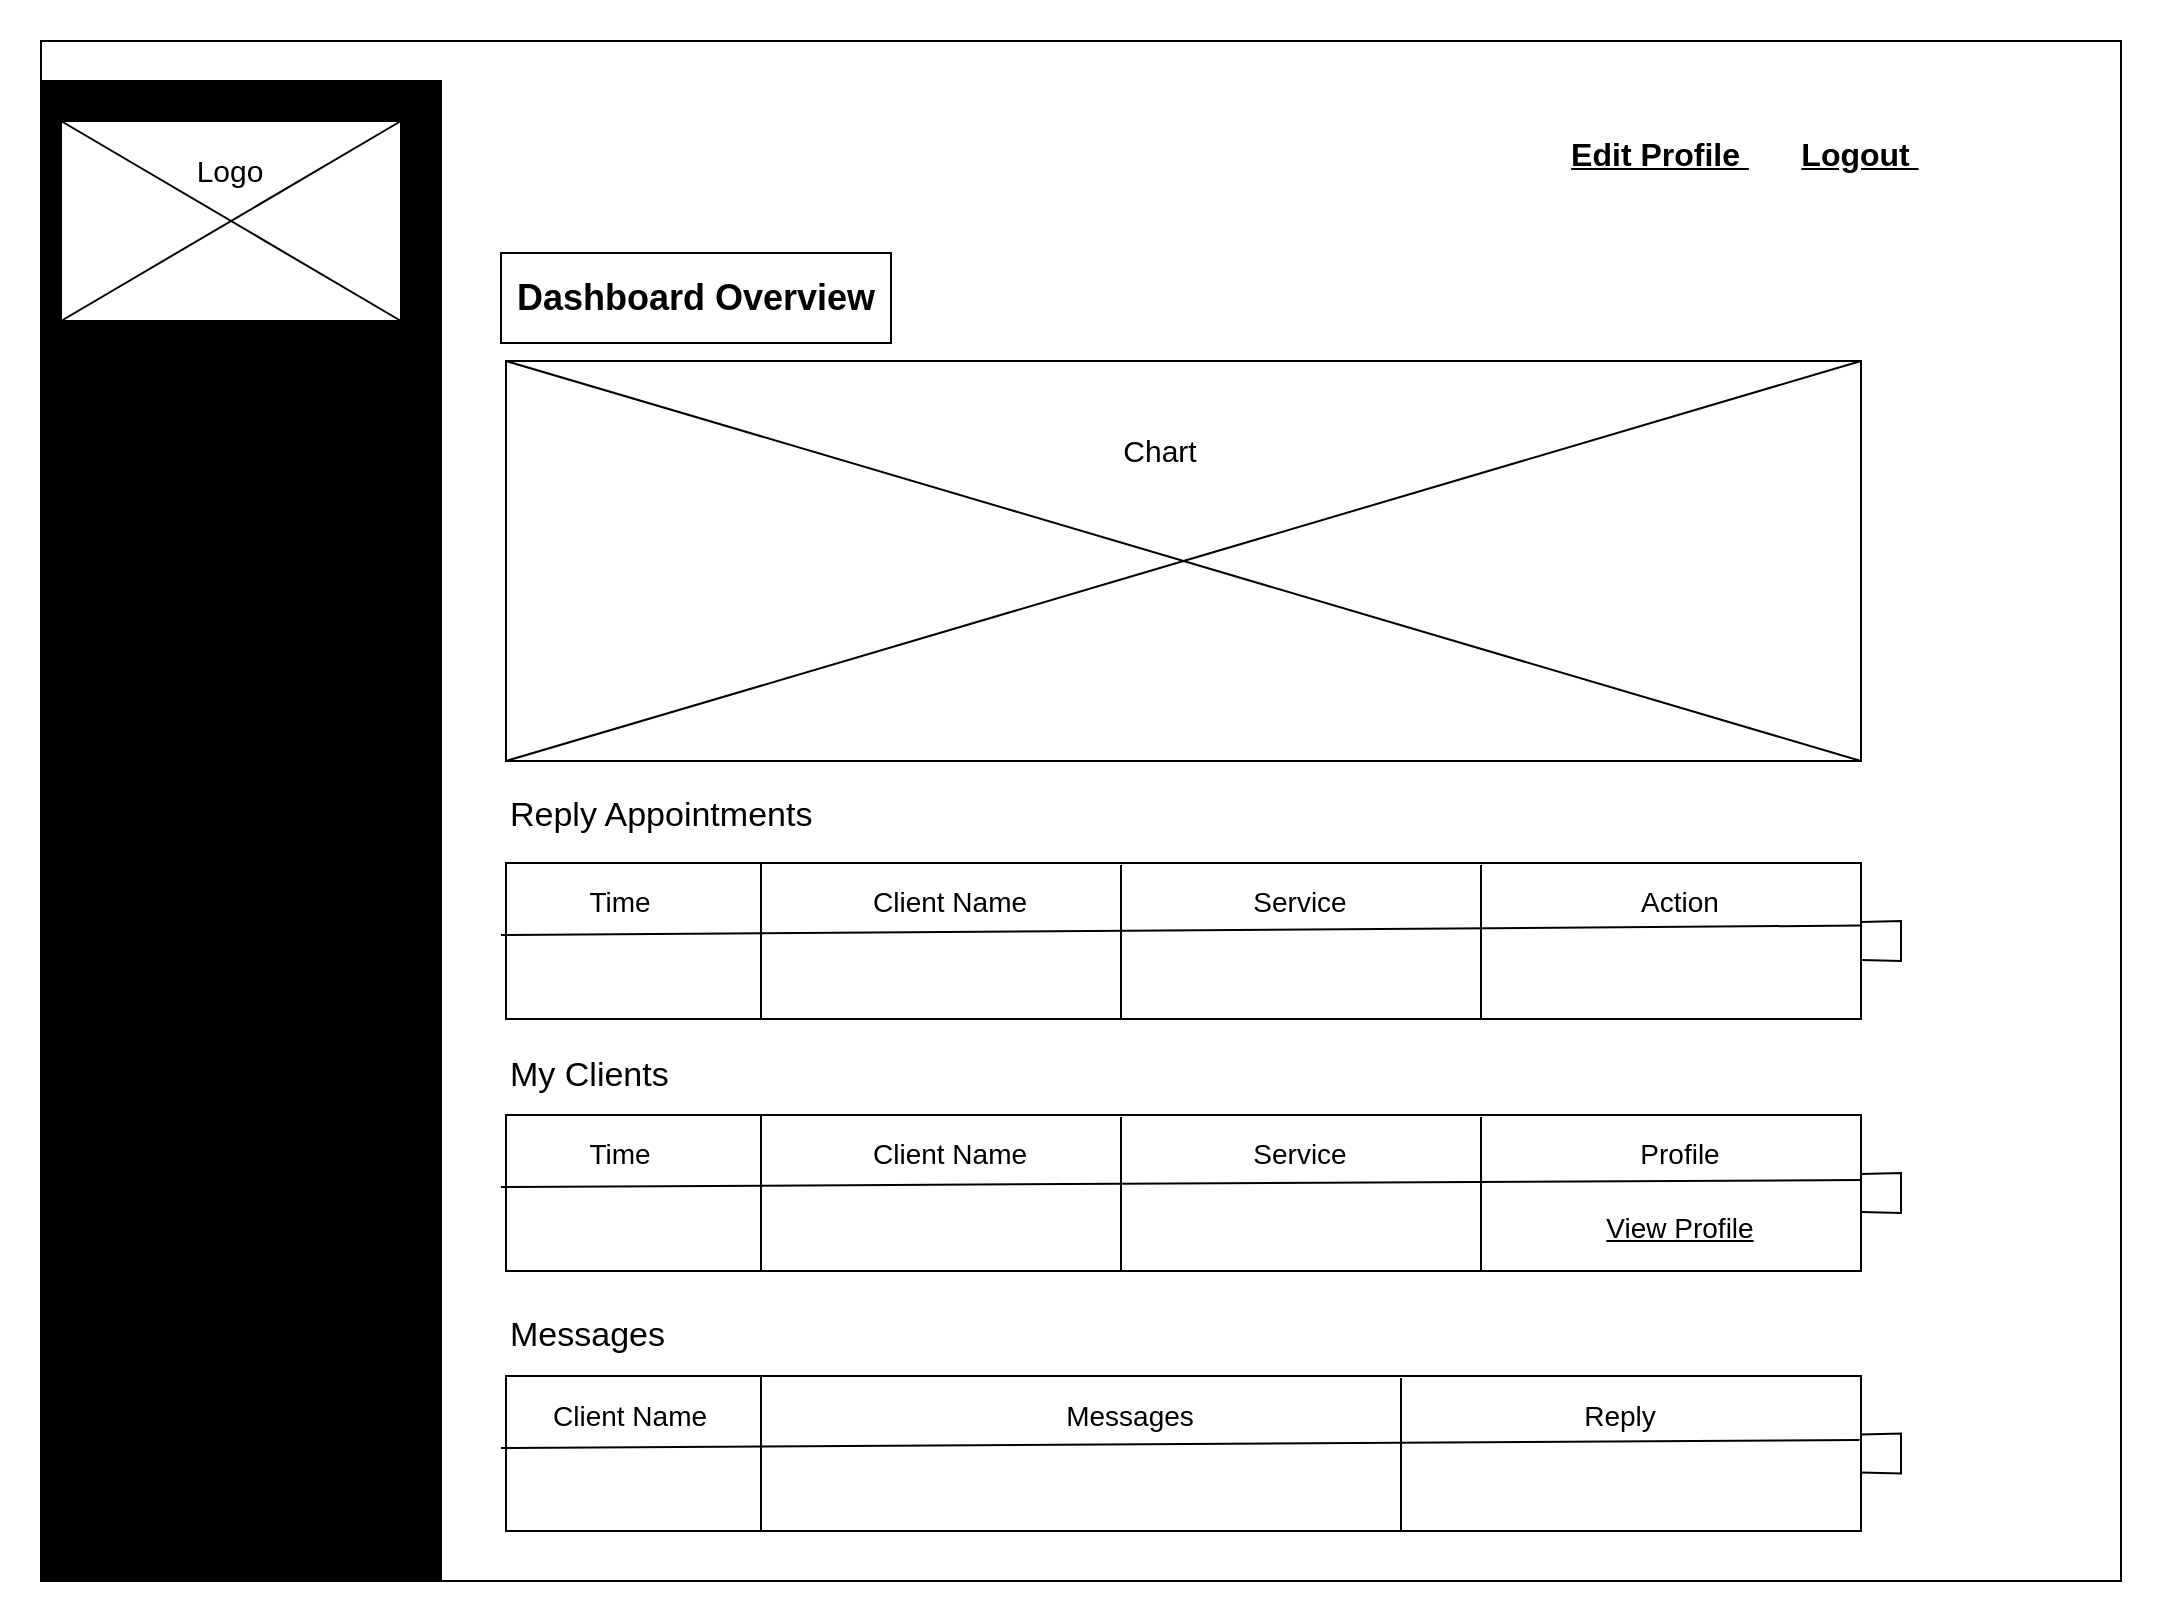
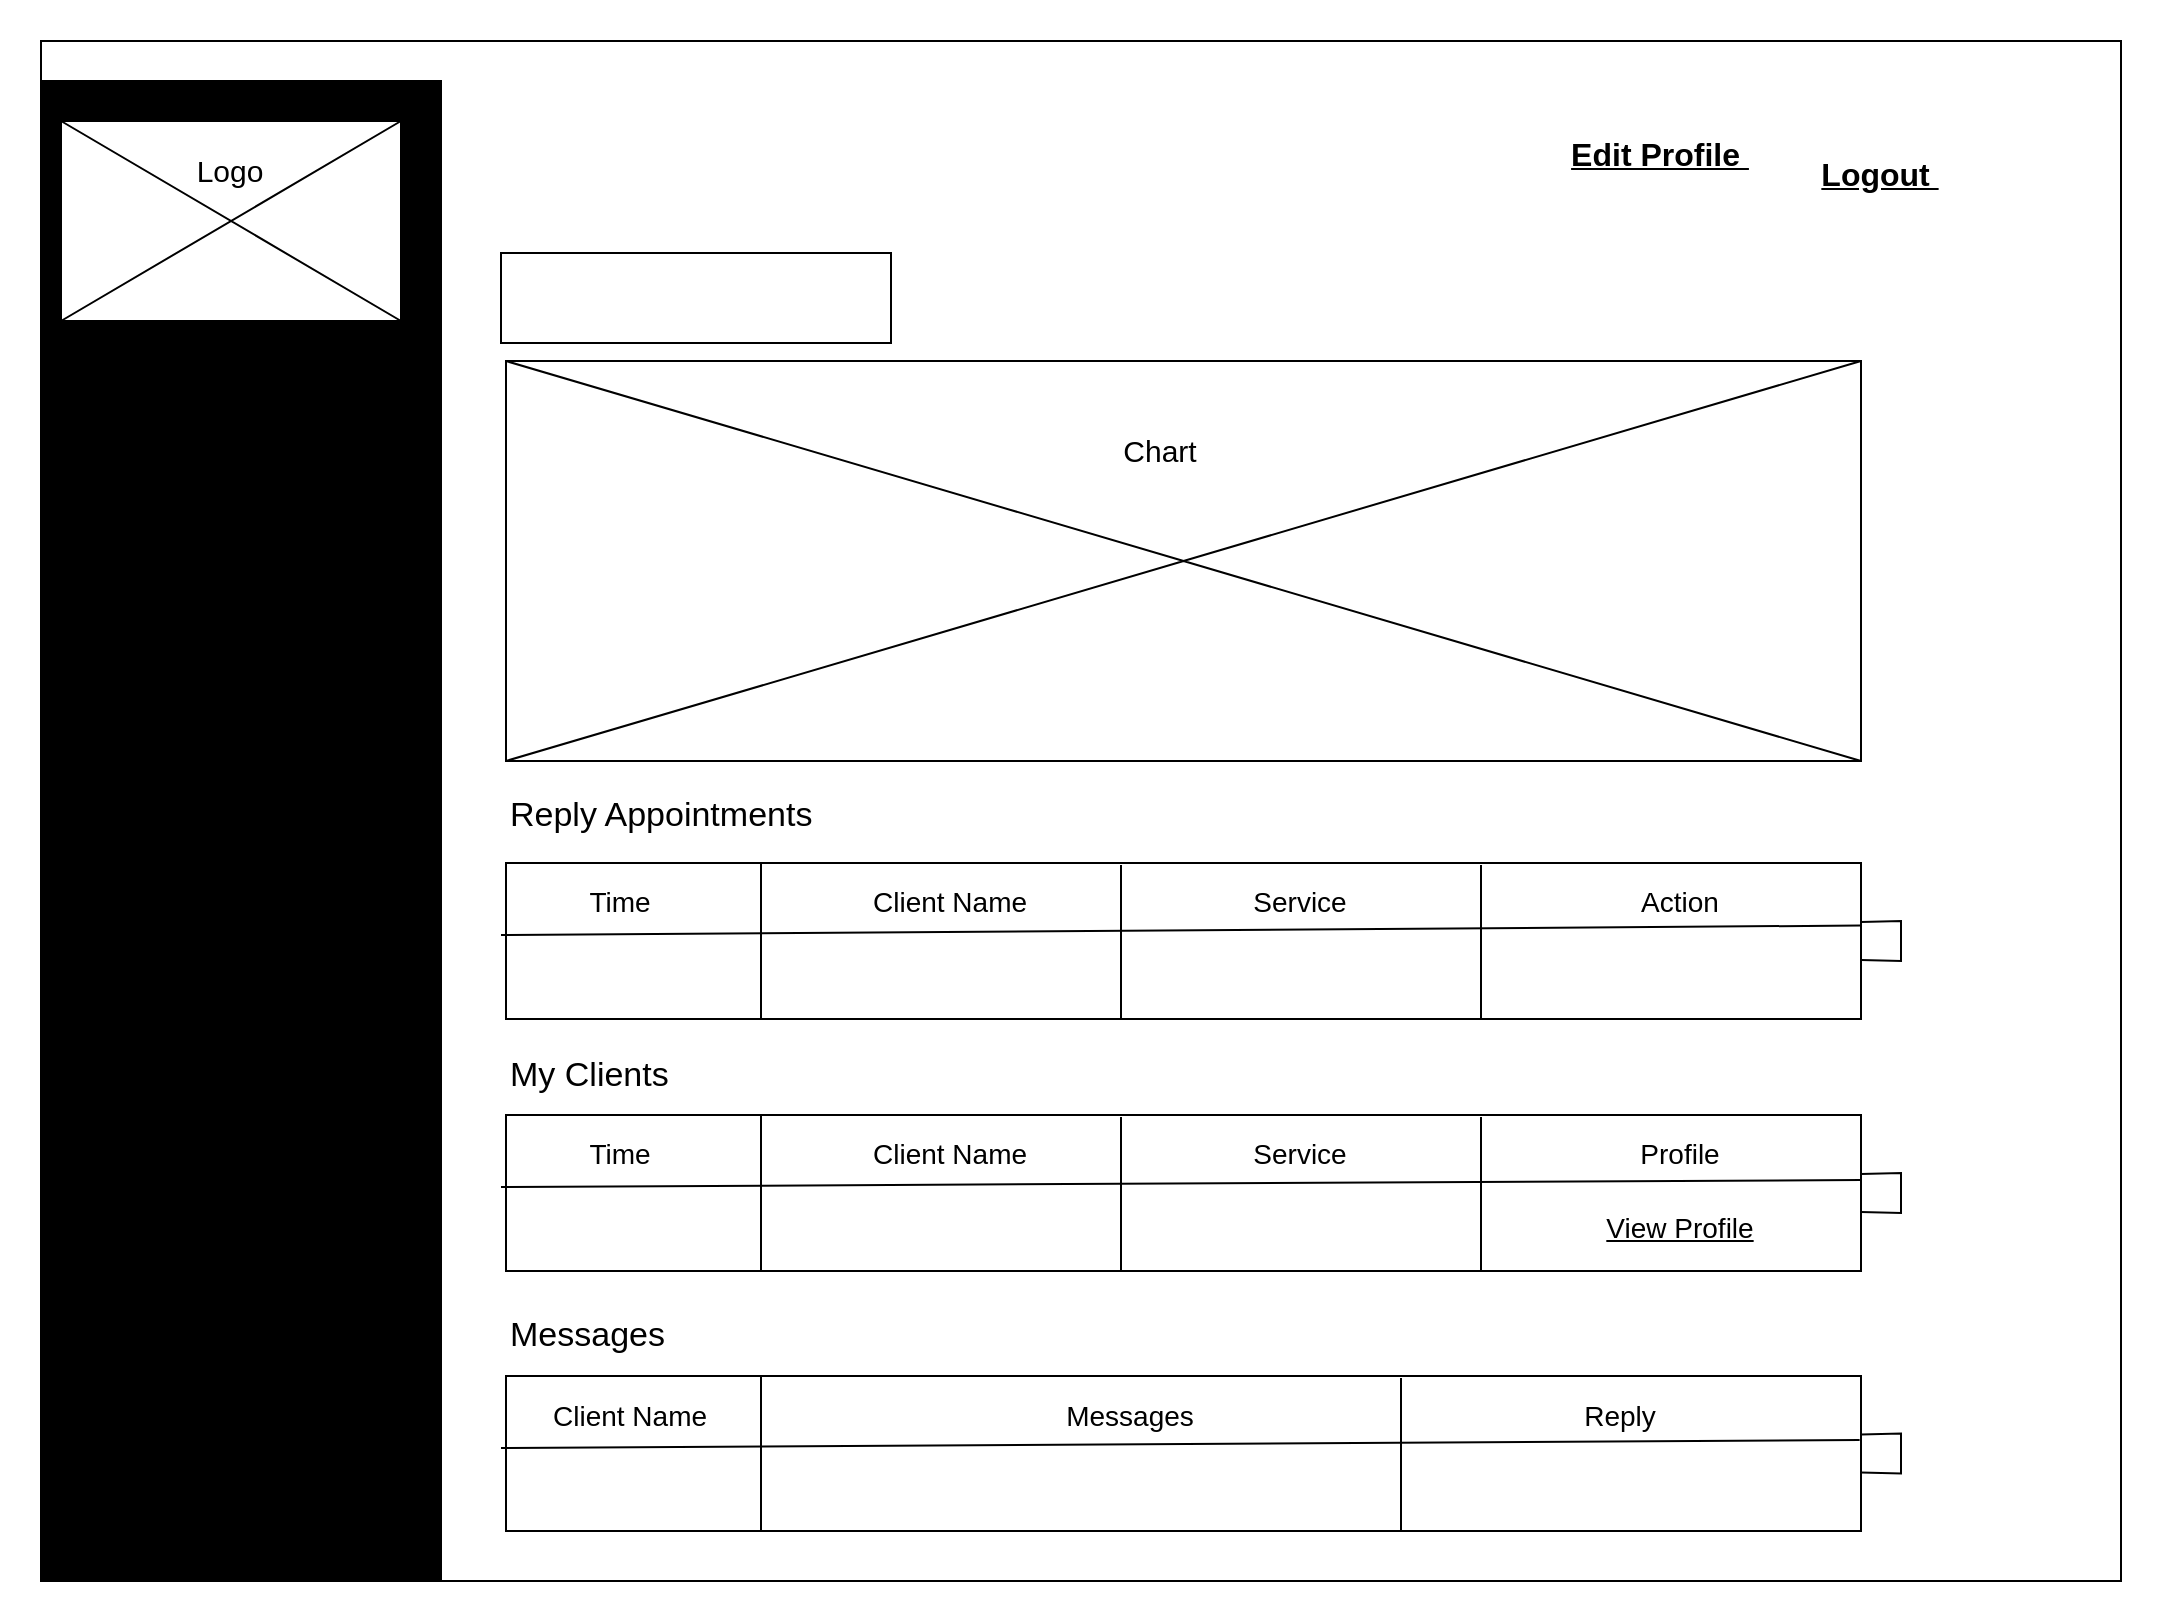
(1861, 155) -> (1881, 175)
(696, 298) -> none
